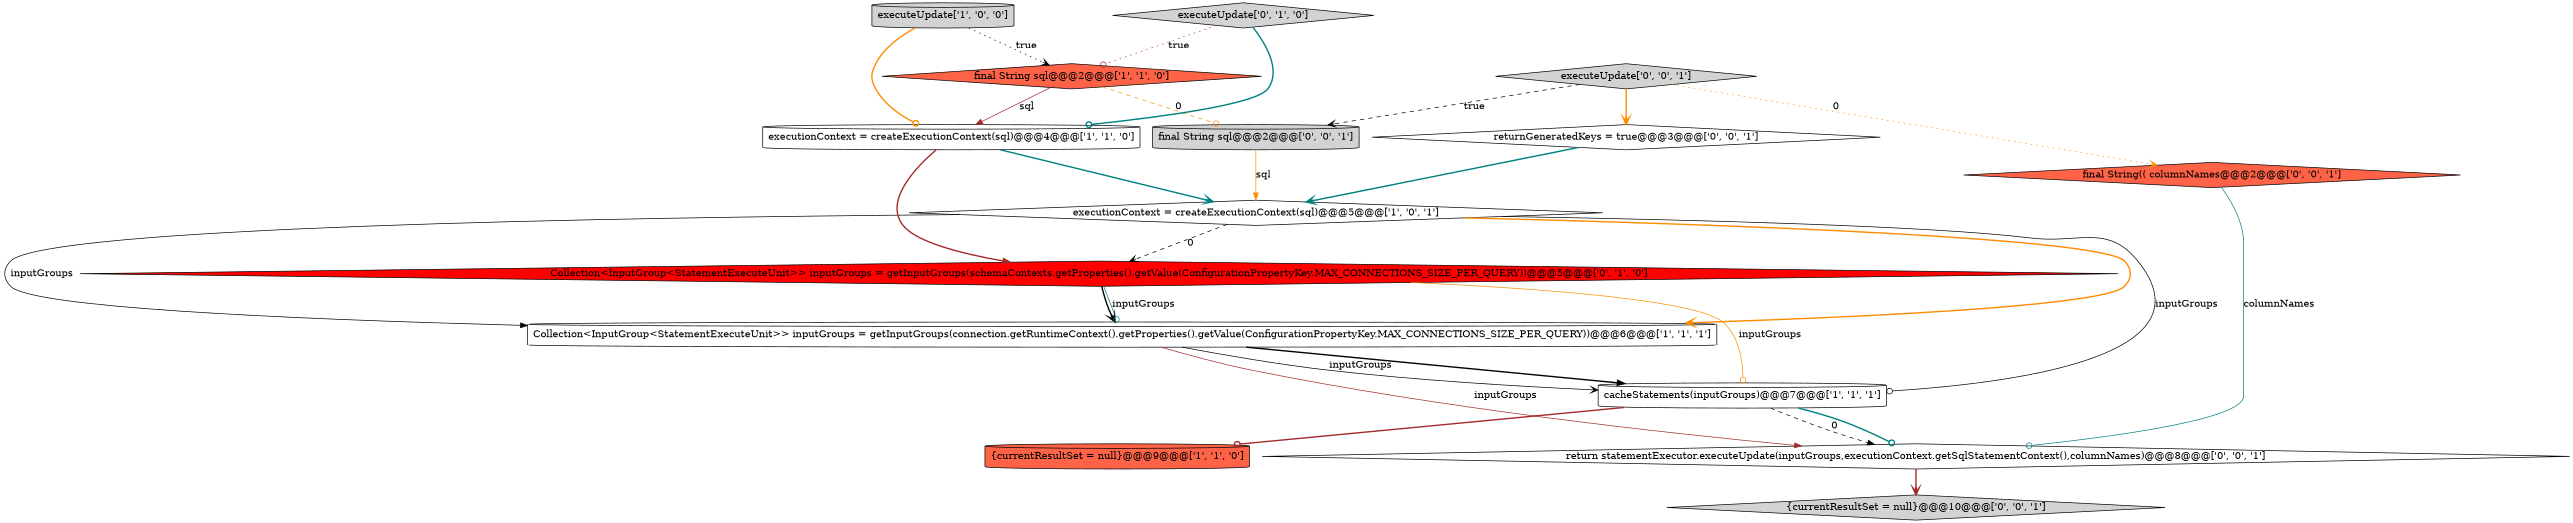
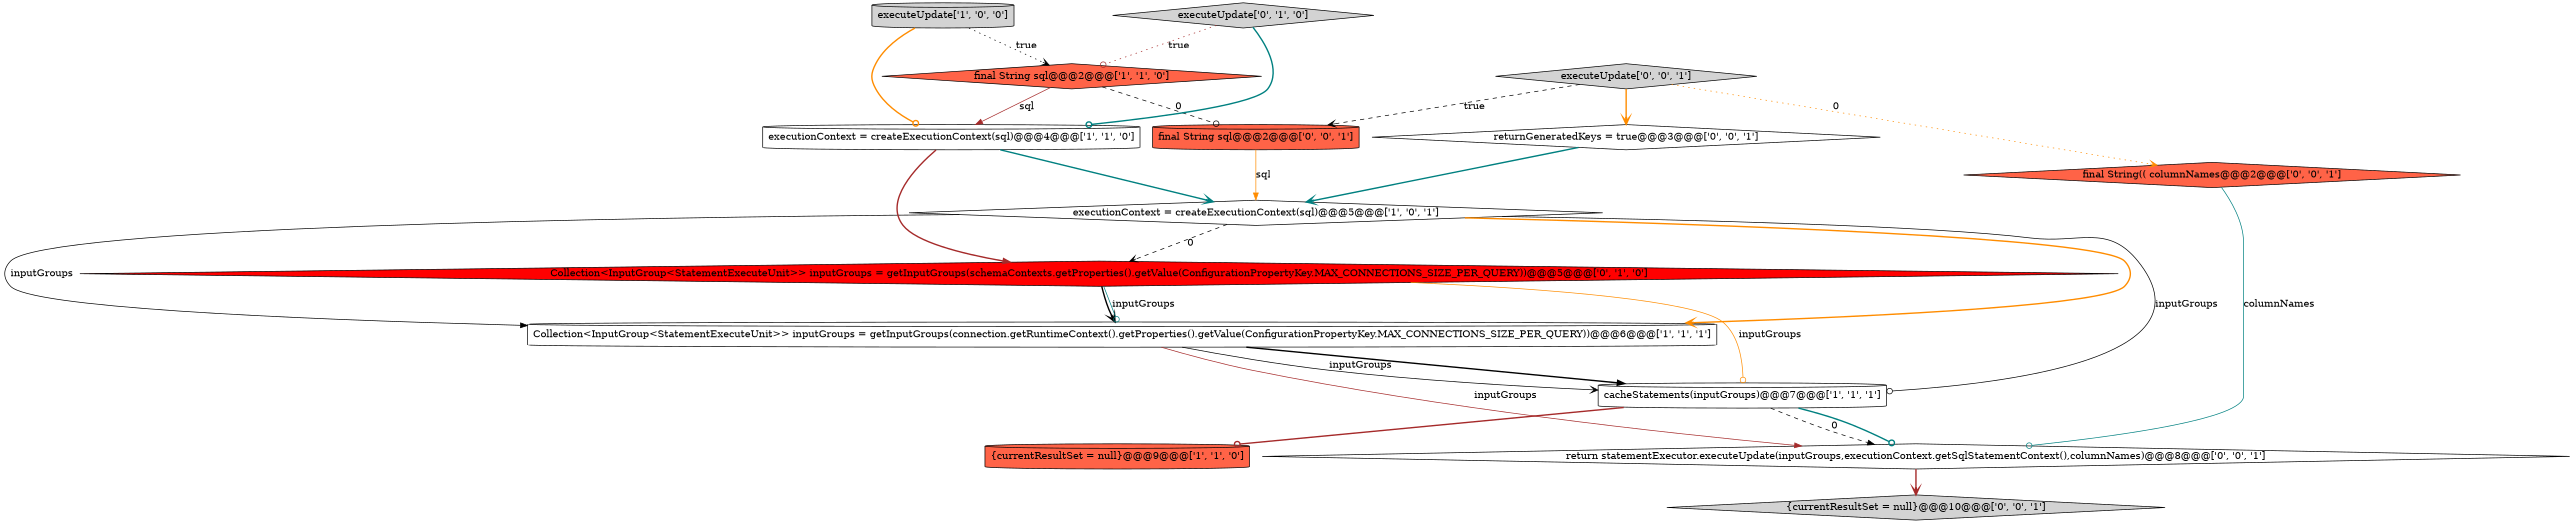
(1158, 105) -> (1158, 105)
(1256, 137) -> (1256, 137)
